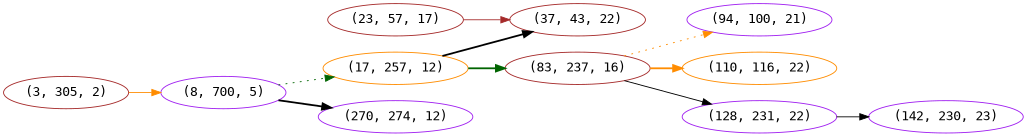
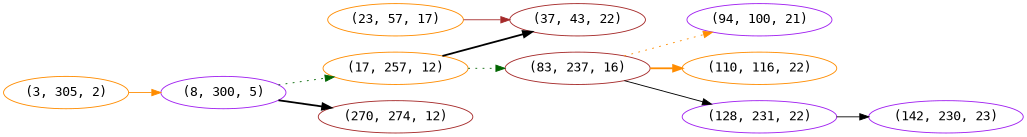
(396, 20) -> (396, 20)
(482, 68) -> (482, 68)
(66, 93) -> (66, 93)
(223, 93) -> (223, 93)
(396, 117) -> (396, 117)
